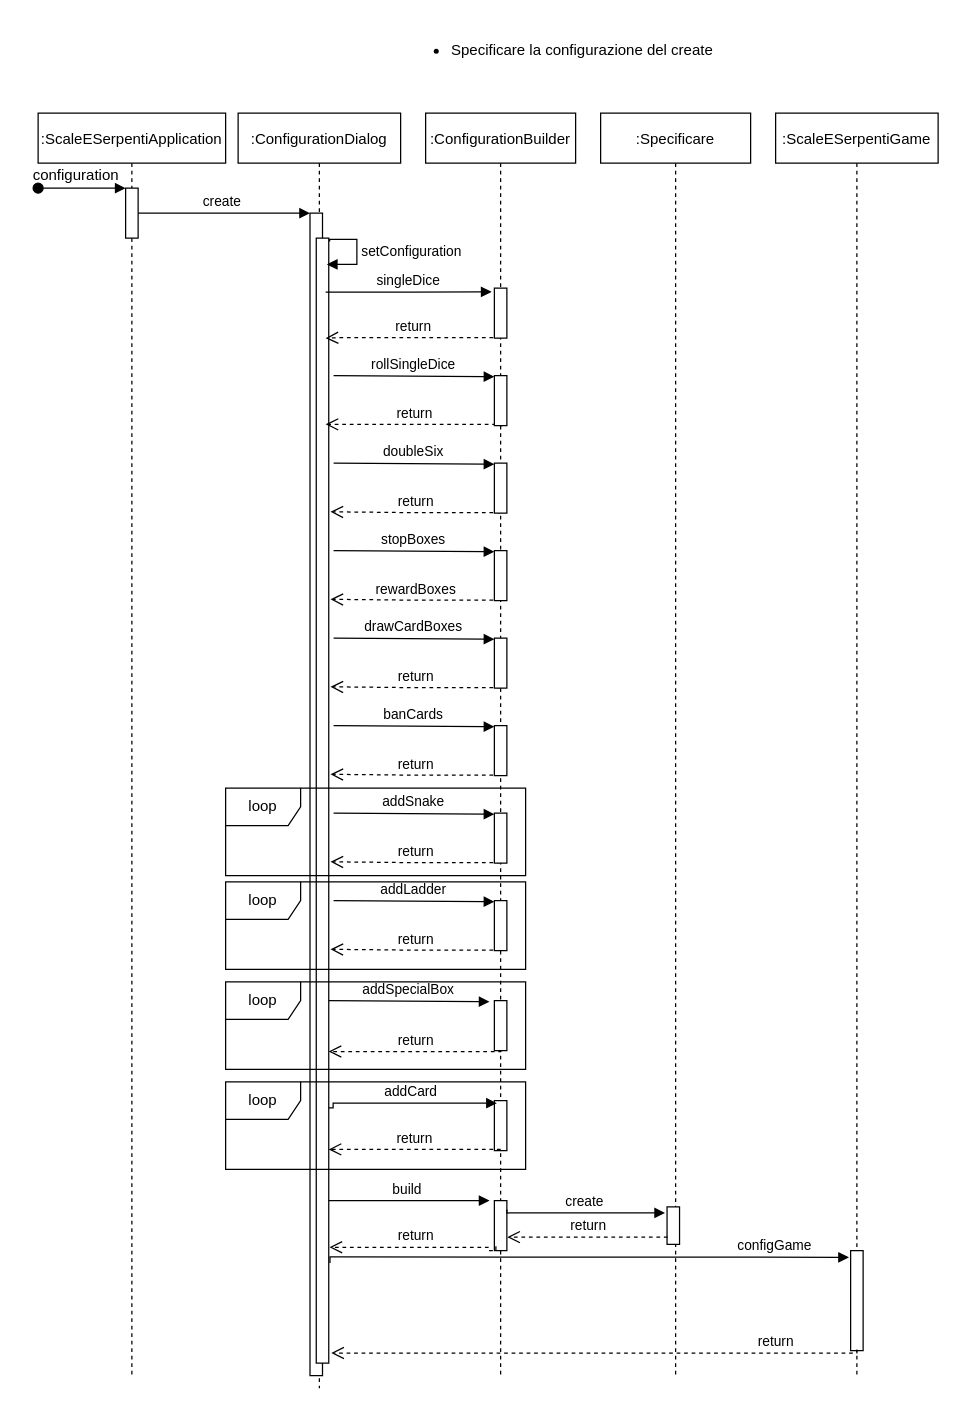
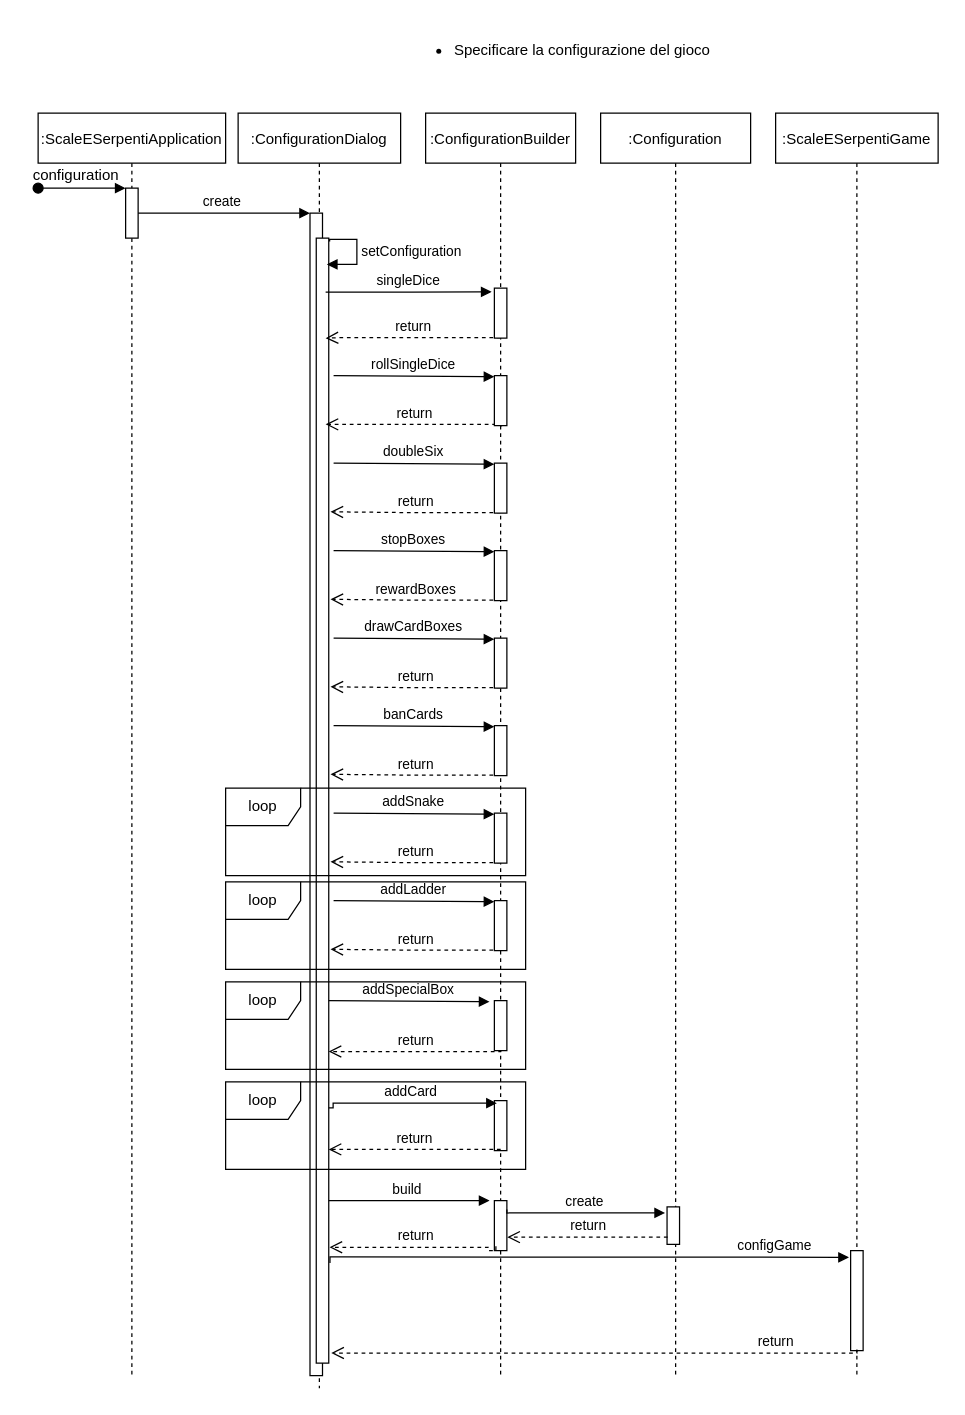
(558, 51) -> (558, 51)
(675, 139) -> (675, 139)
